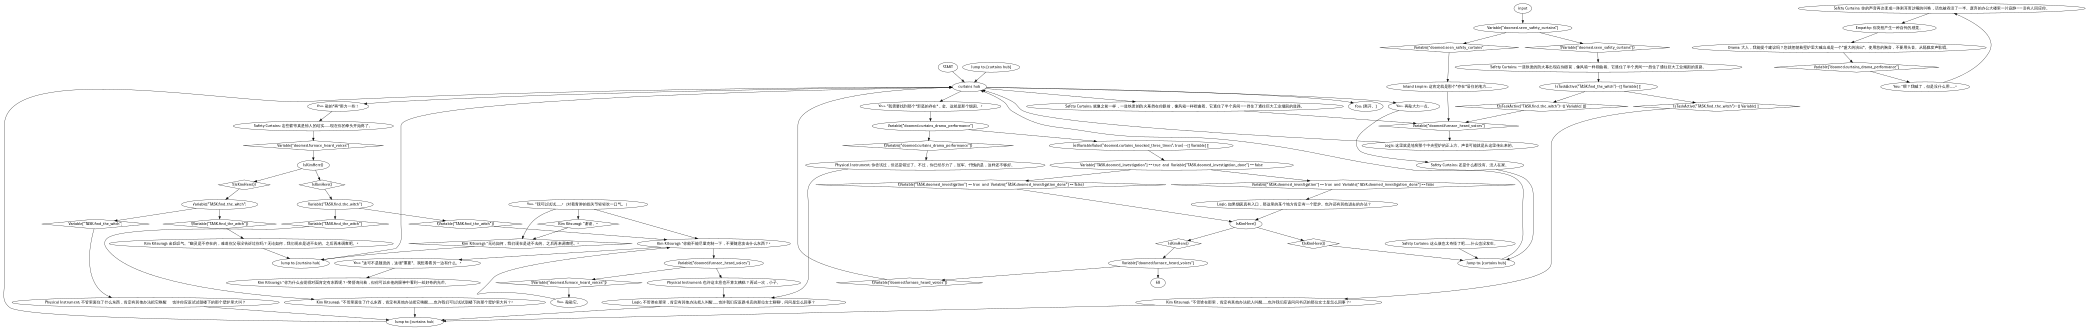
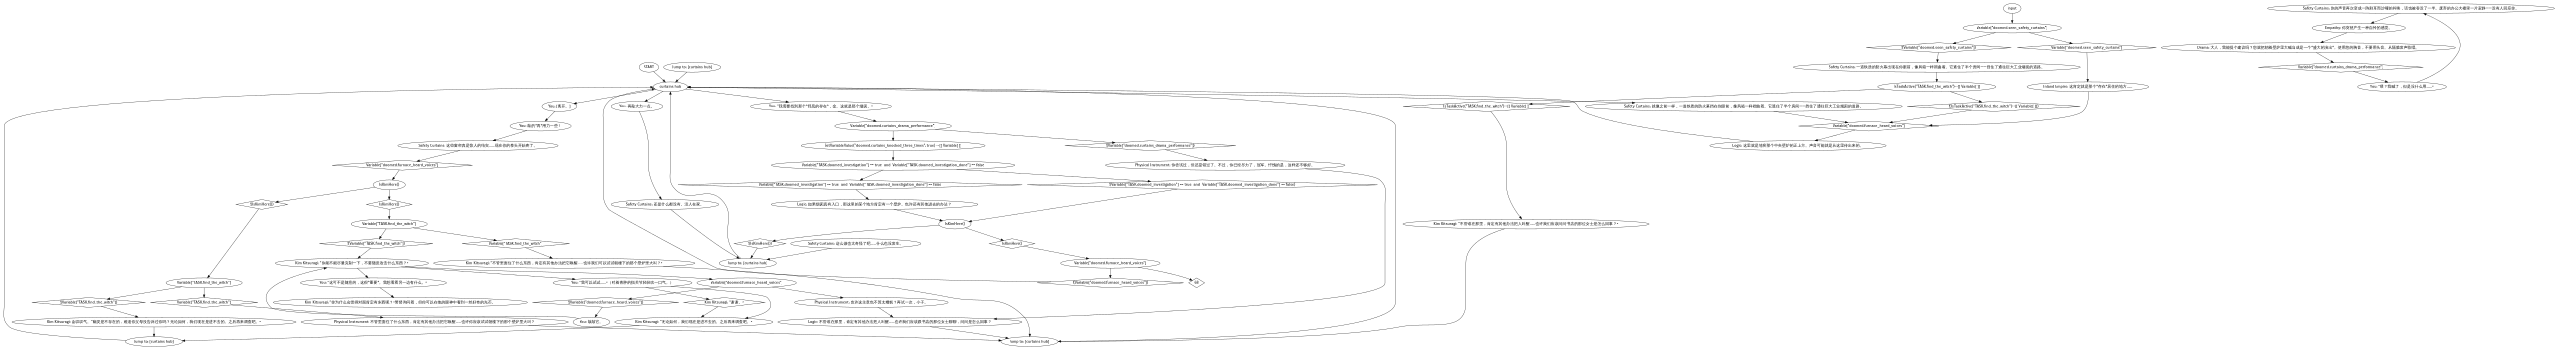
(659, 92) -> (551, 115)
(645, 224) -> (487, 273)
(520, 244) -> (694, 322)
(1158, 283) -> (1197, 283)
